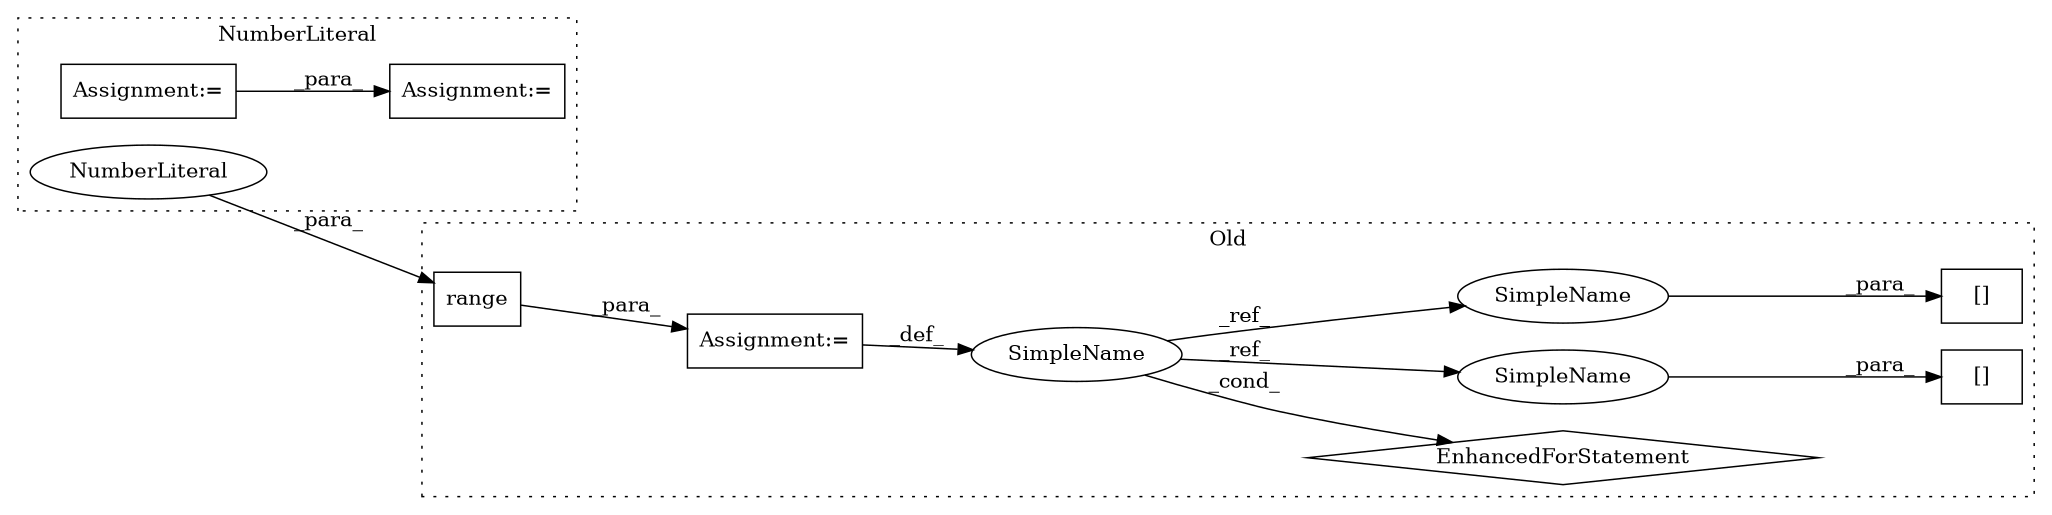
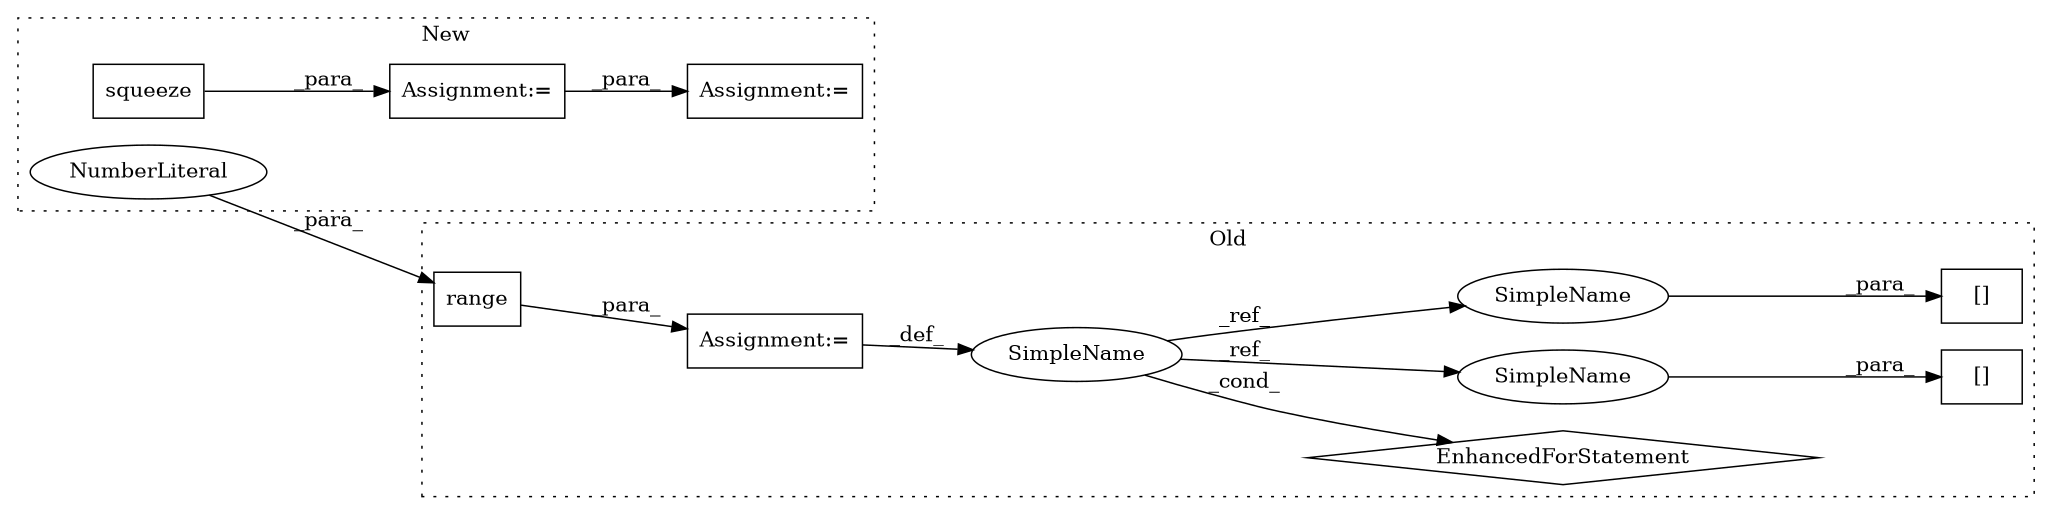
(297, 35) -> (446, 35)
none -> (149, 91)
